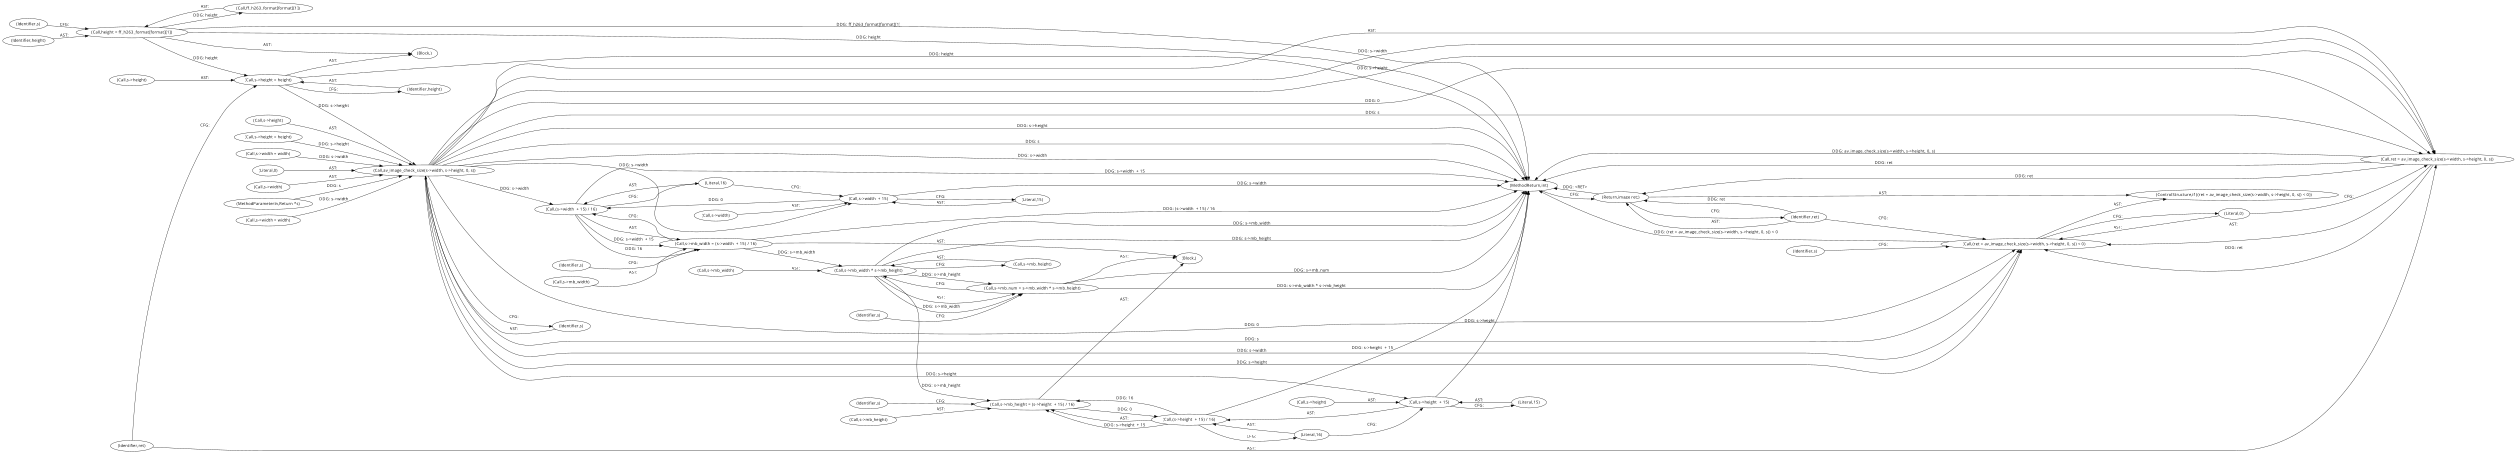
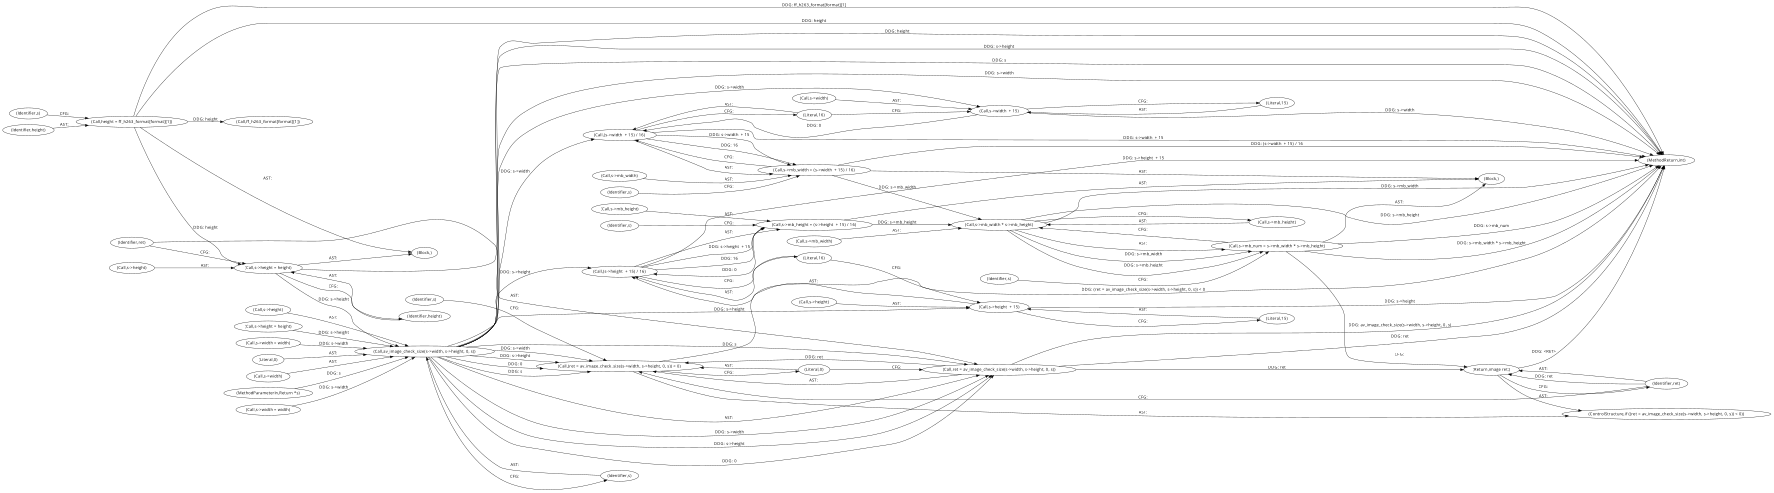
(185, 14) -> none
(1566, 197) -> (1346, 351)
none -> (506, 287)
(917, 357) -> (910, 225)
